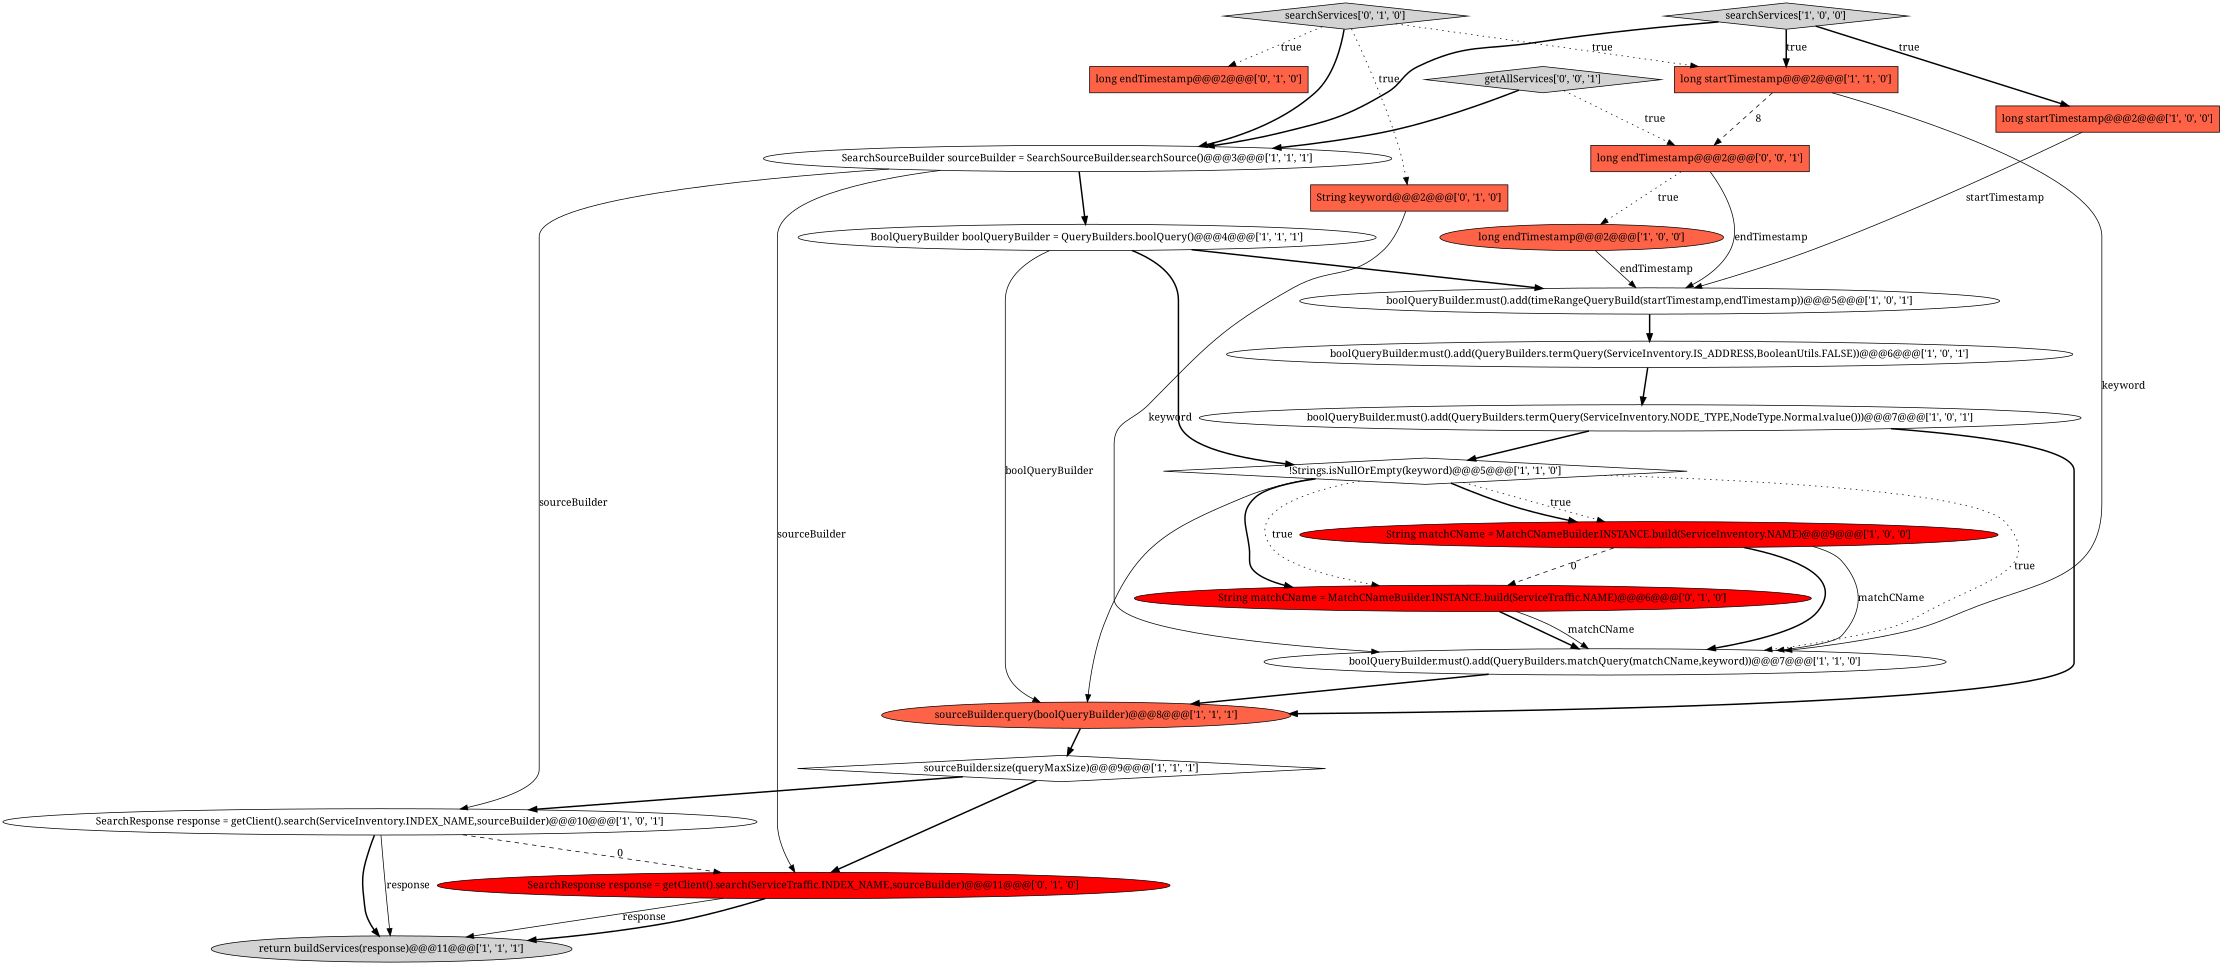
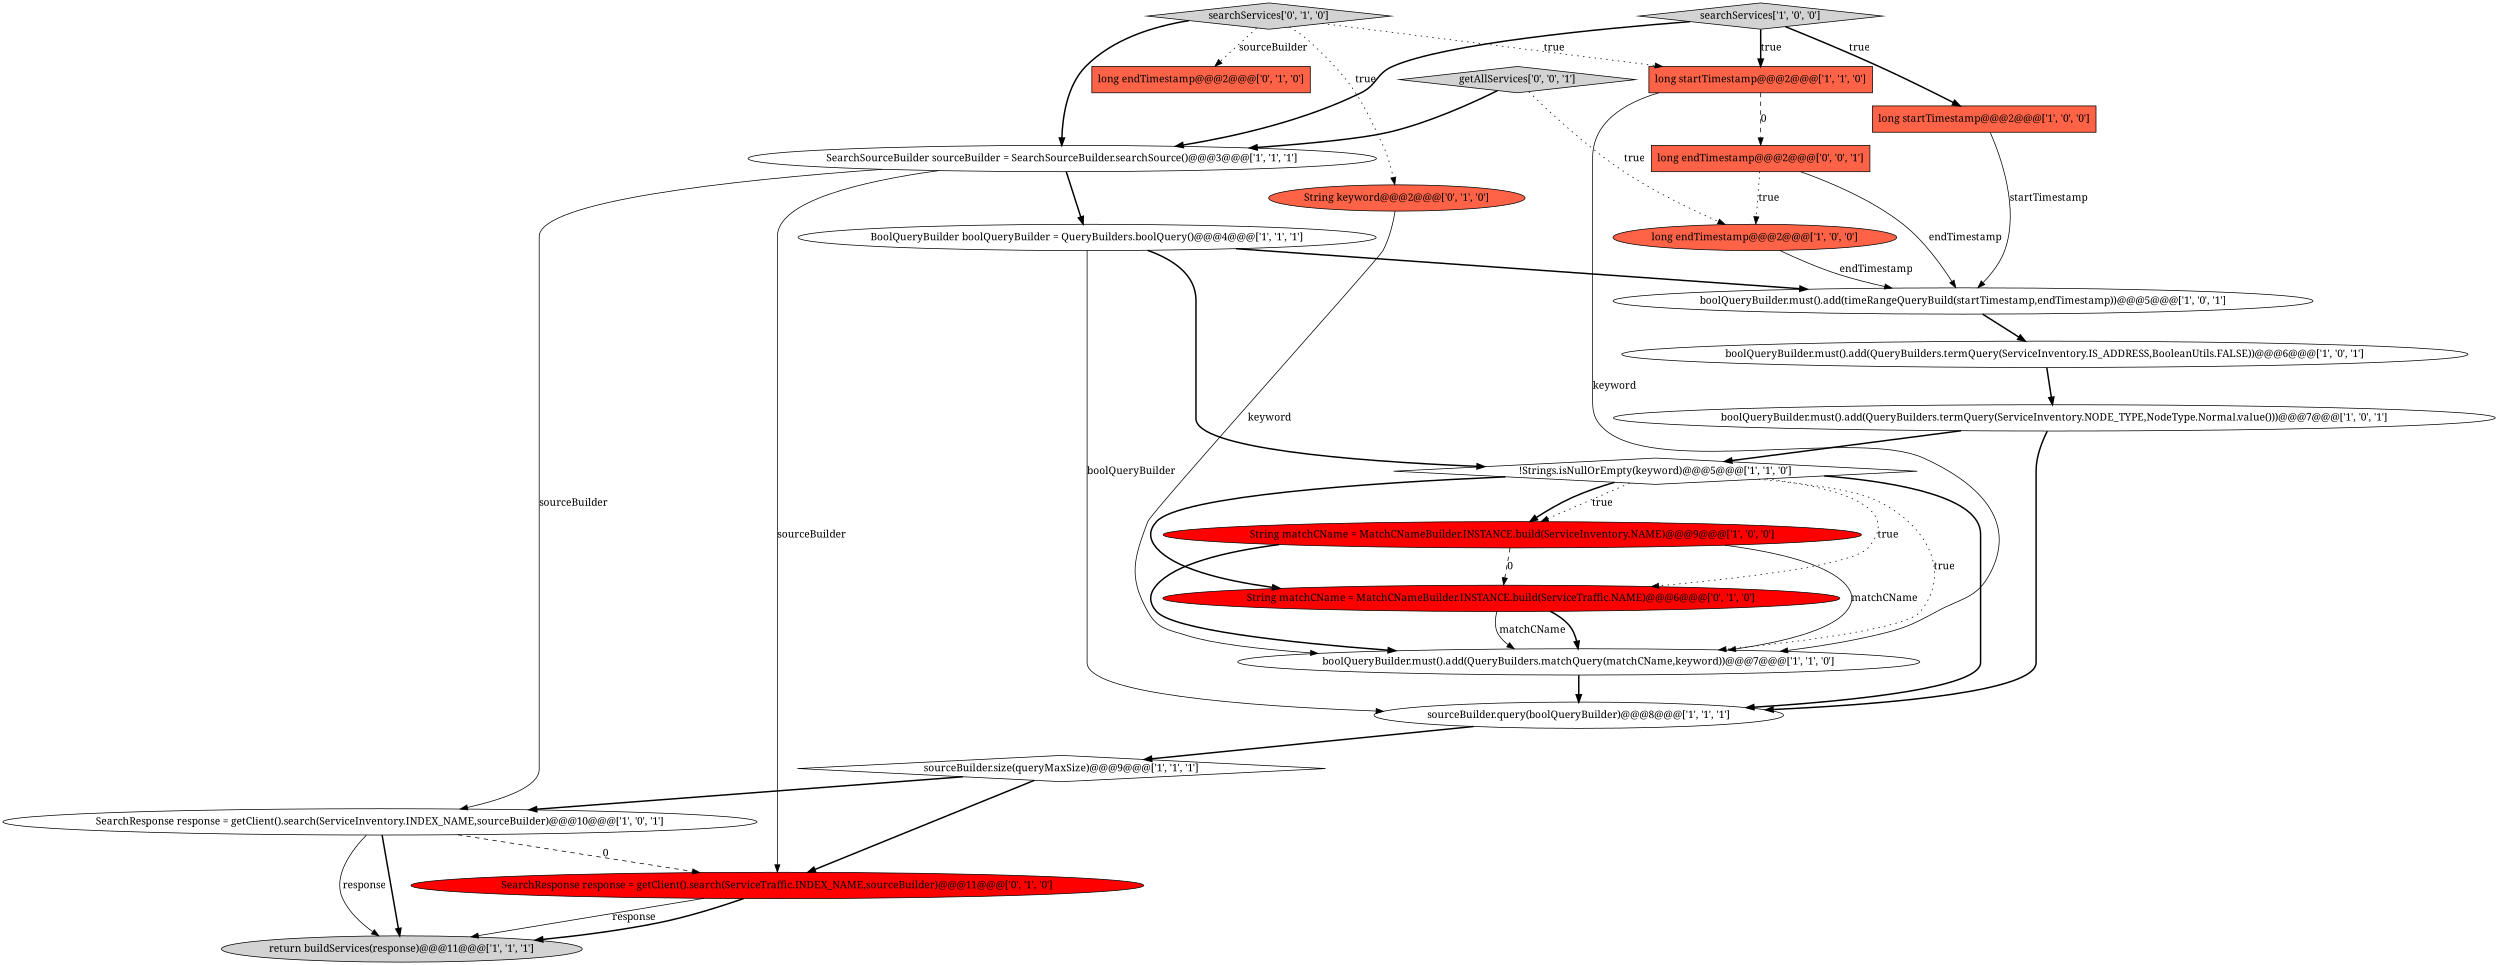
(1291, 48) -> (1273, 48)
(1616, 116) -> (1617, 167)
(1759, 119) -> (1764, 119)
(1409, 198) -> (1397, 198)
(1157, 543) -> (1981, 628)
(1086, 715) -> (1579, 715)
